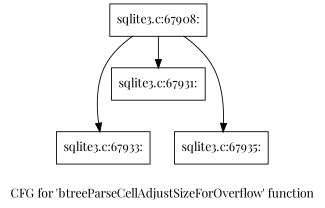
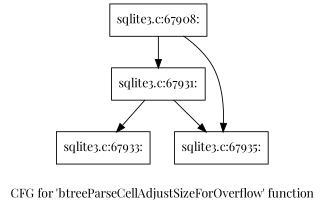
(102, 74) -> (134, 113)
none -> (187, 113)
